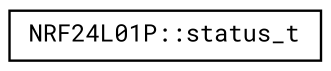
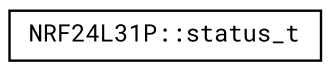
(165, 36) -> (165, 36)
